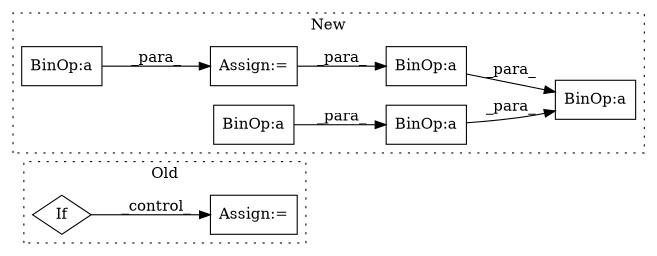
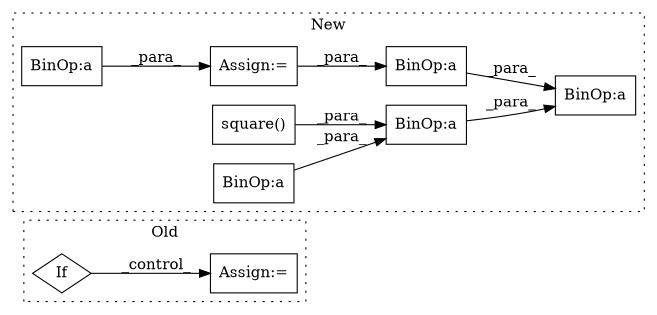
none -> (254, 125)
